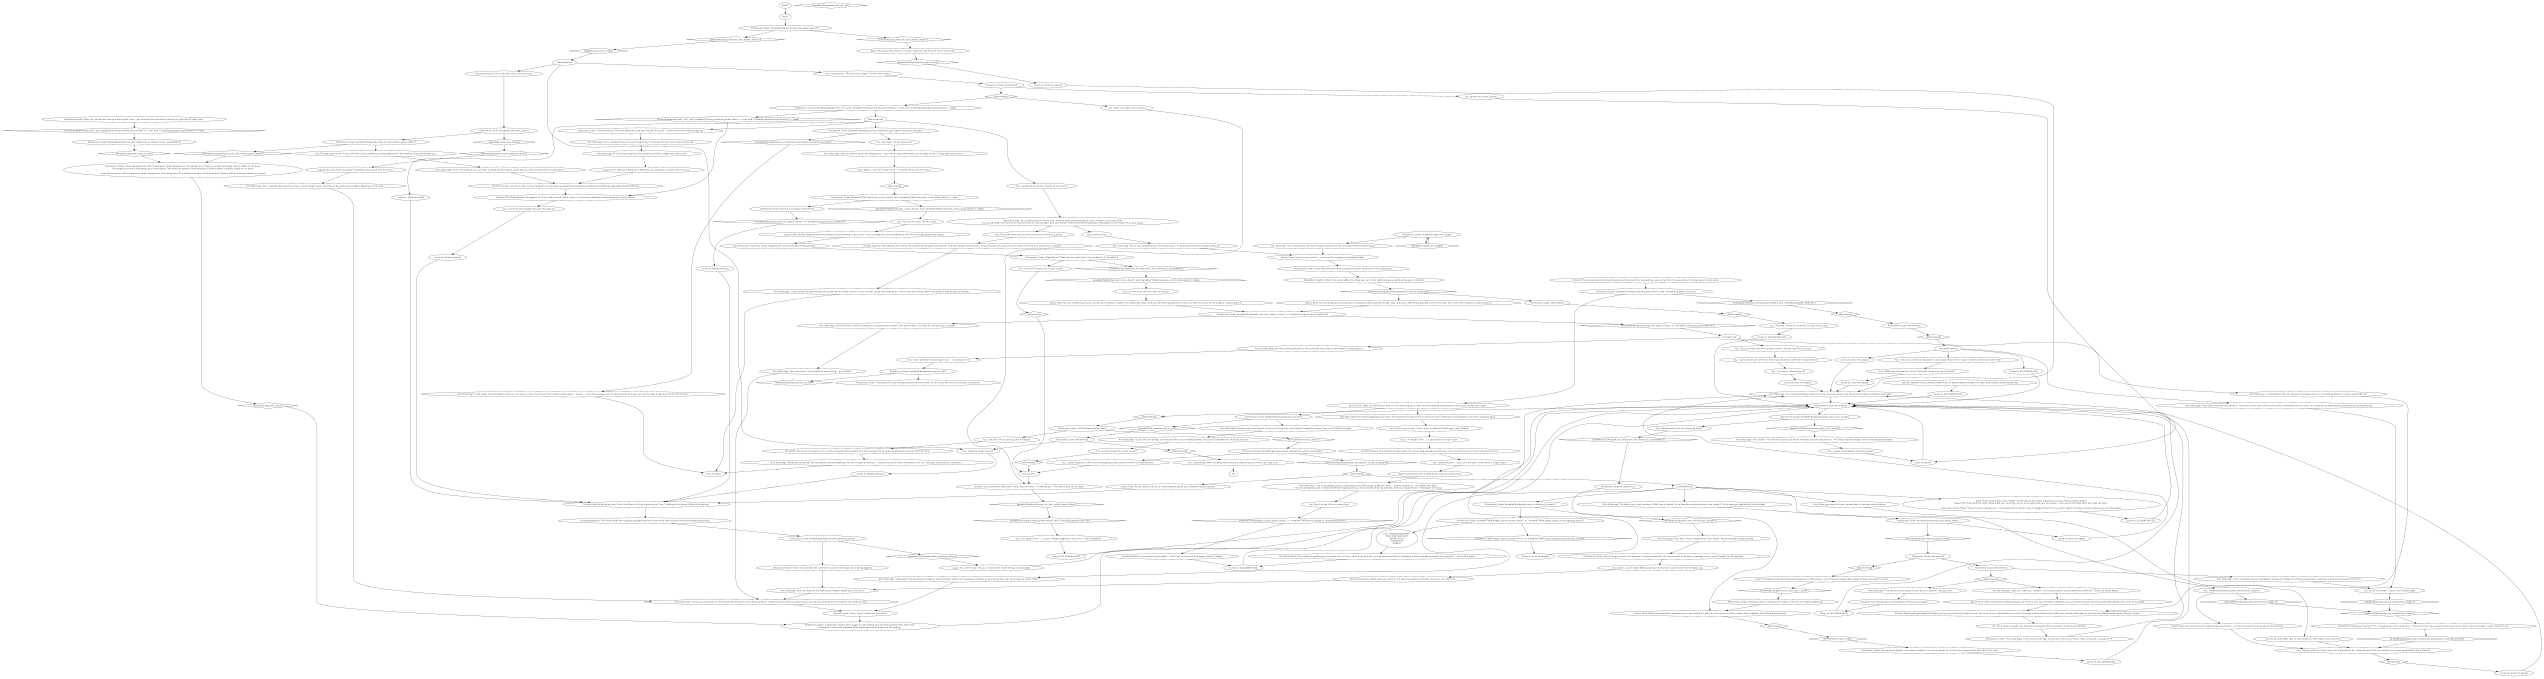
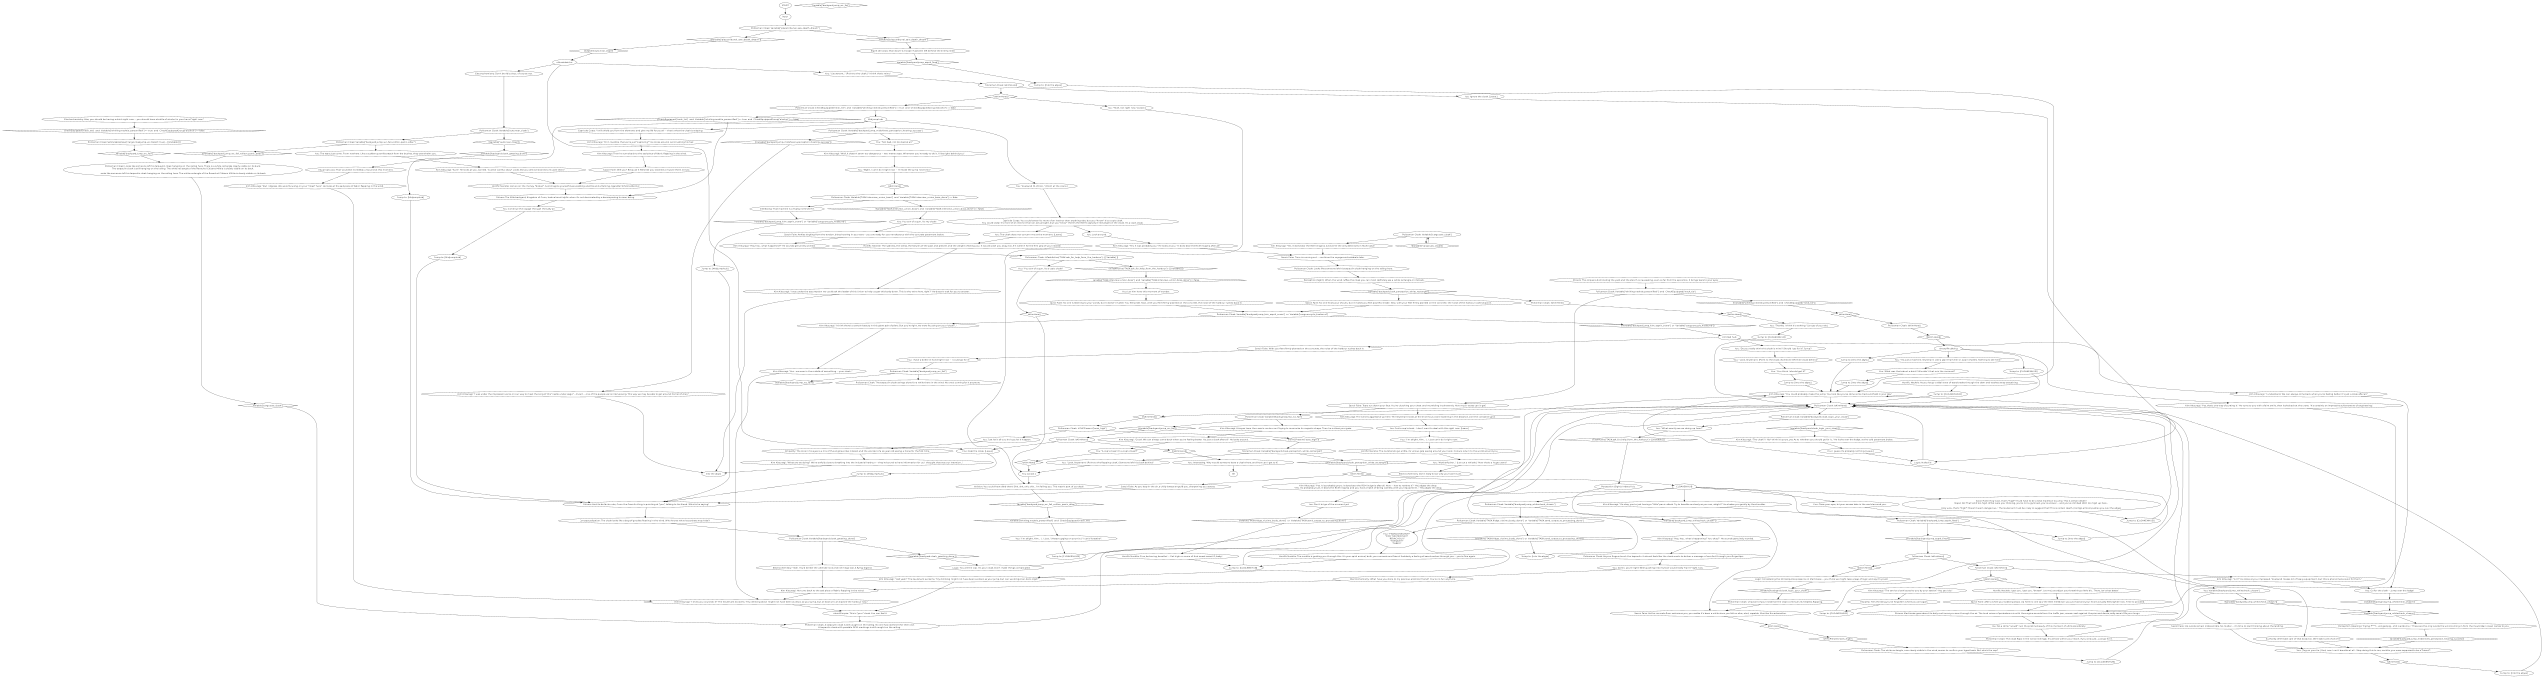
(2390, 591) -> (2390, 591)
